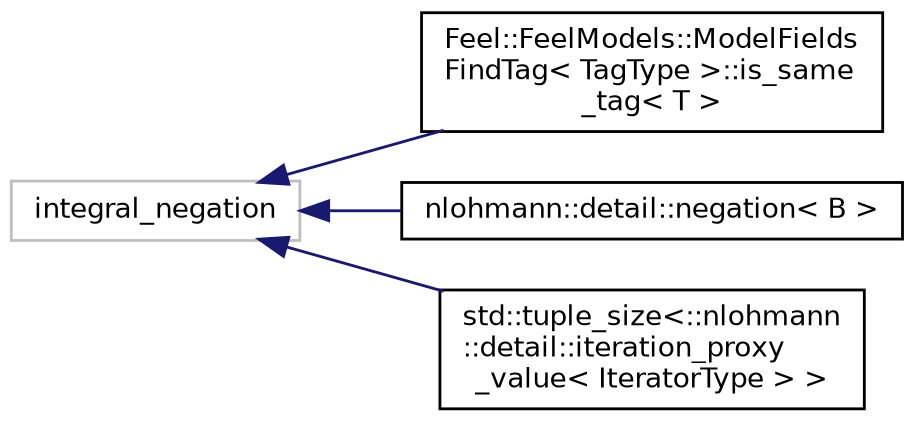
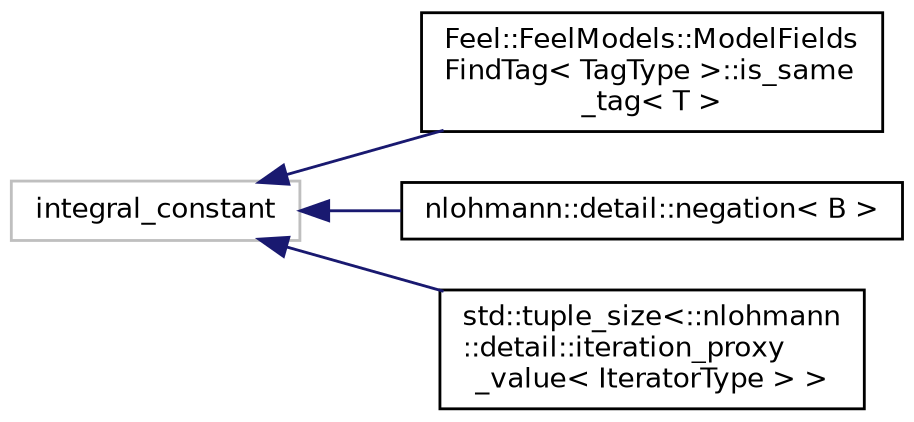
(156, 211) -> (156, 211)
